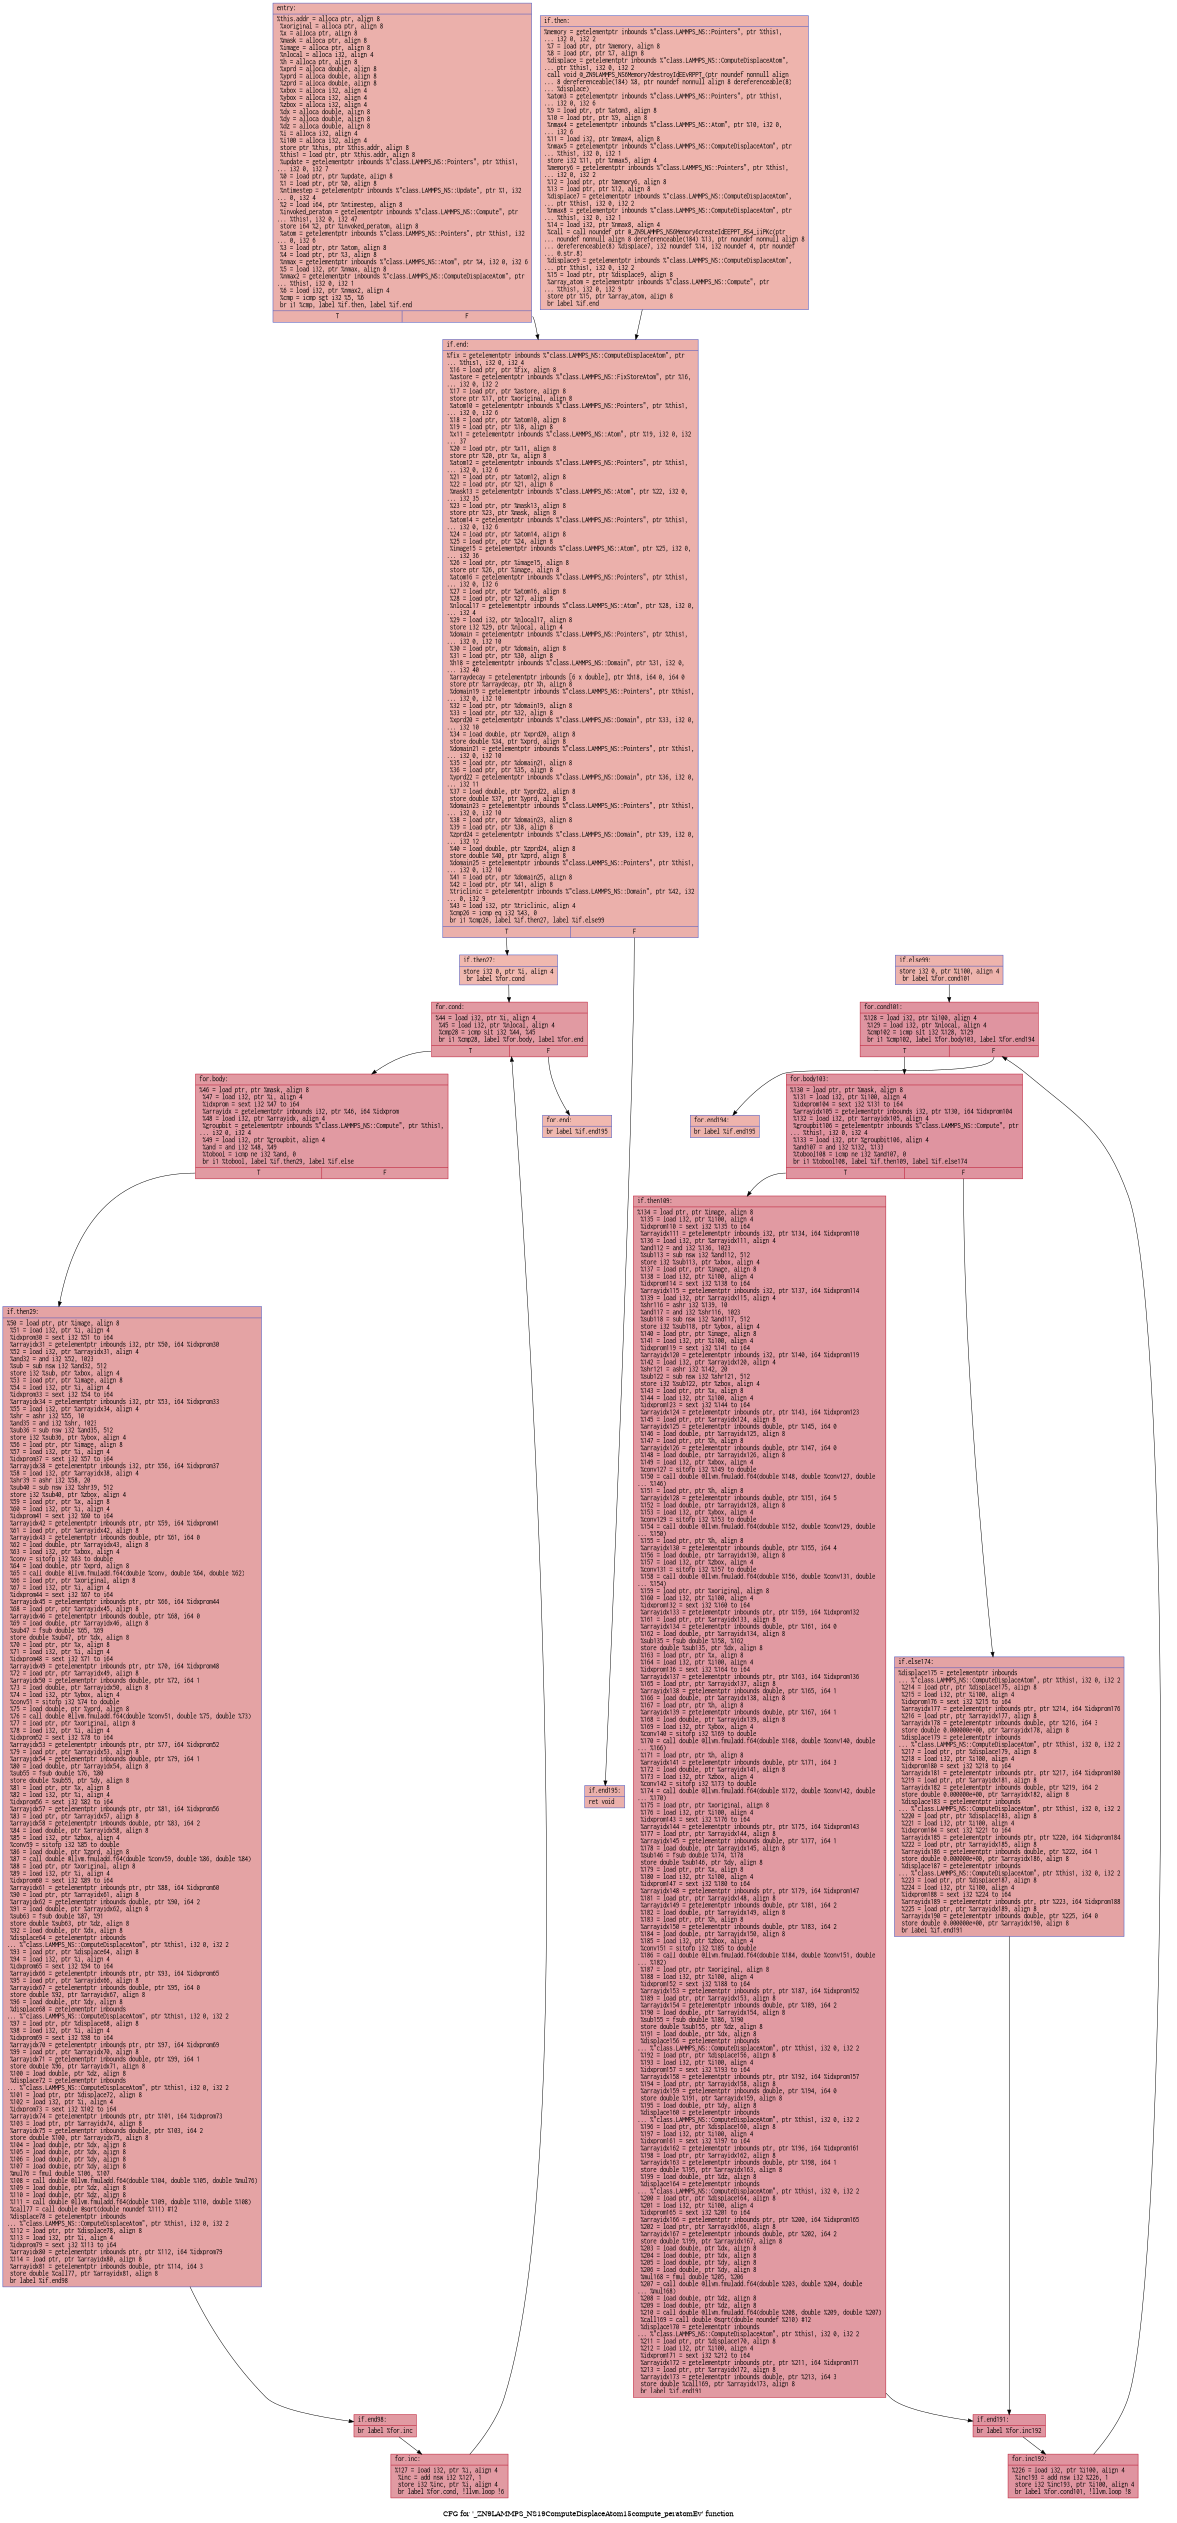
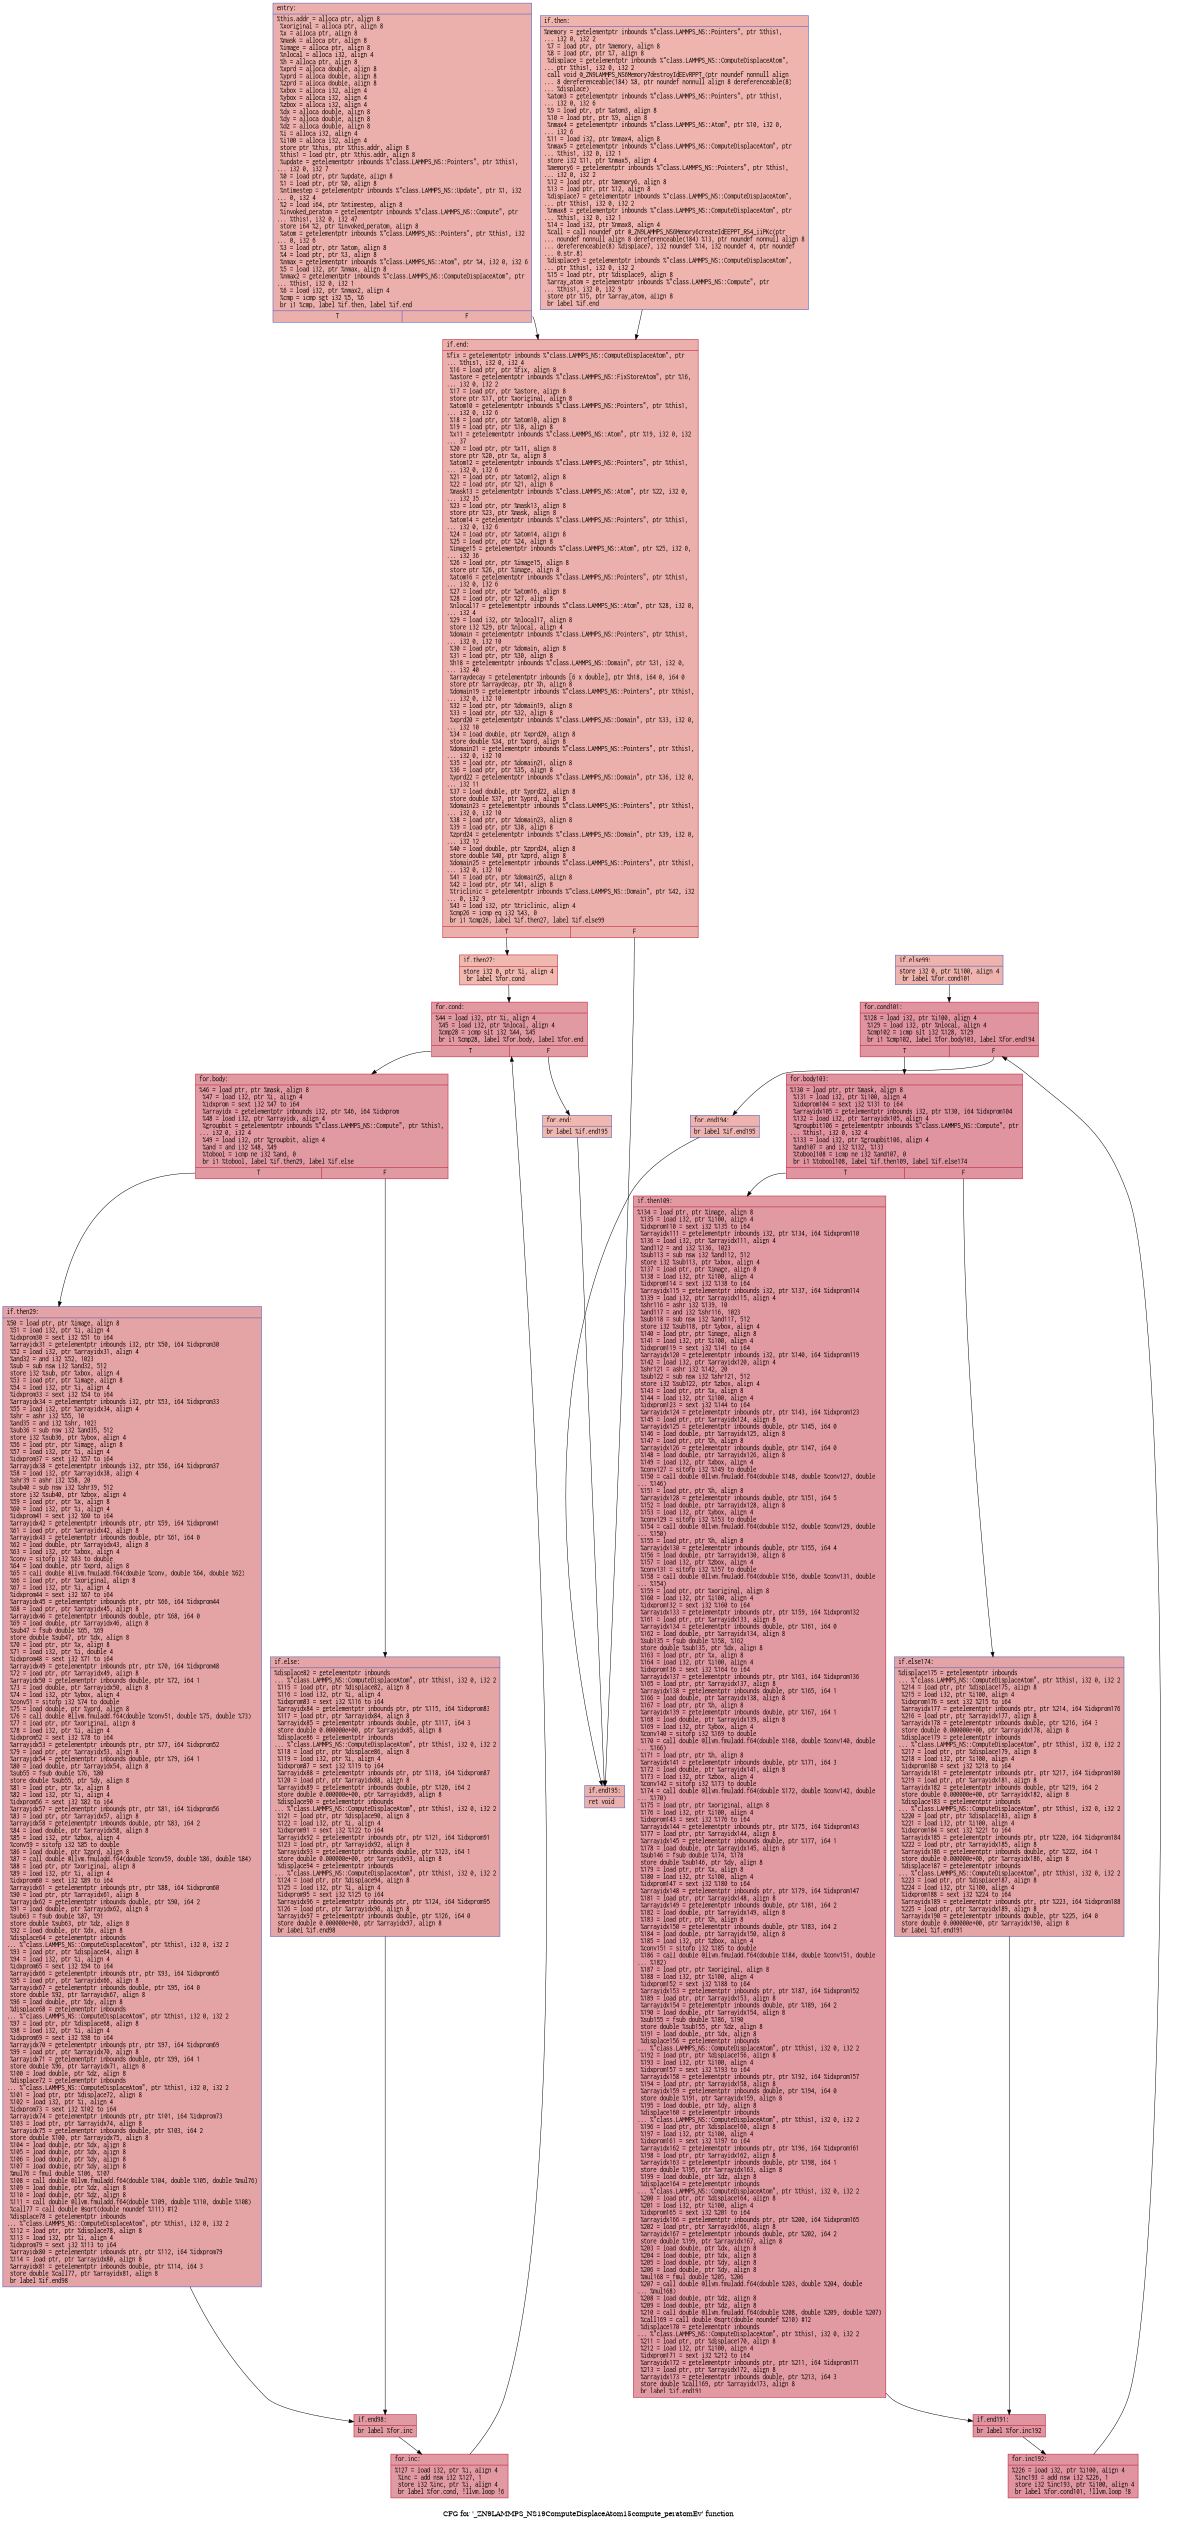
(570, 639) -> (570, 639)
(509, 970) -> (509, 970)
none -> (568, 1439)
none -> (591, 1459)
(58, 1652) -> (60, 1652)
none -> (385, 1797)
